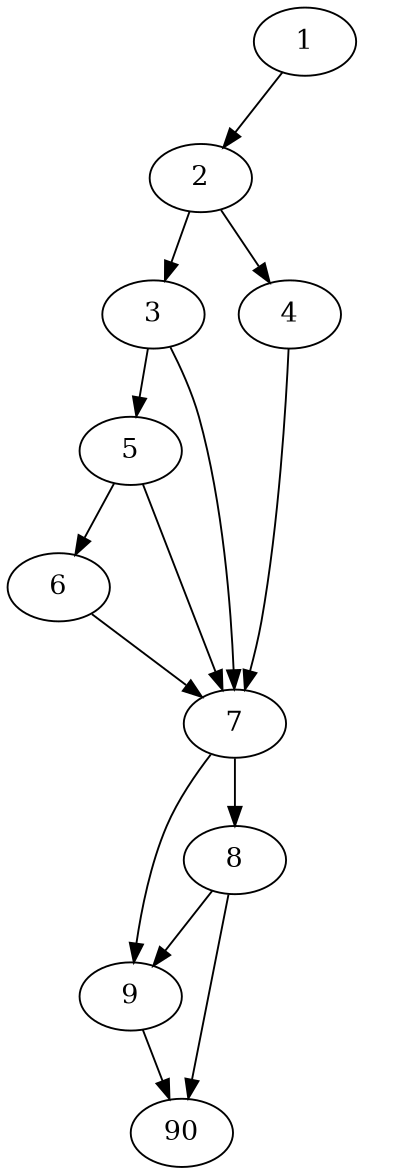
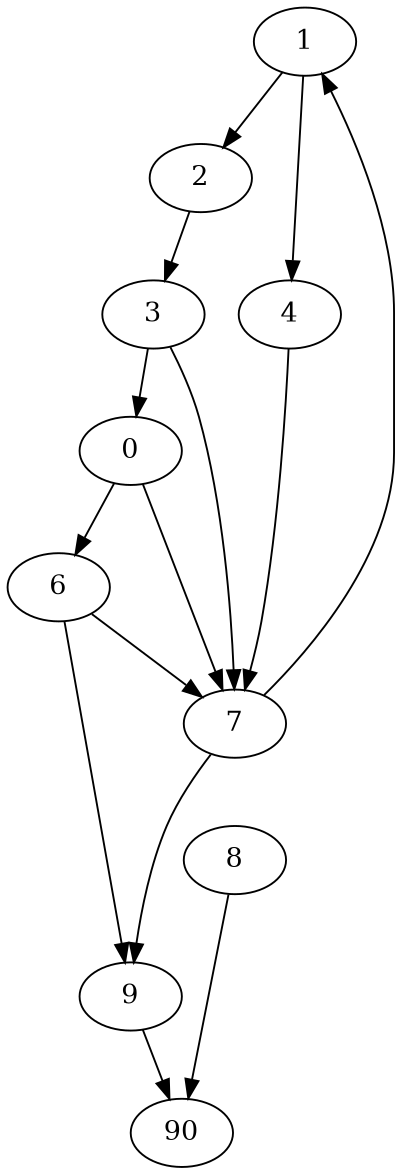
(240, 238) -> (298, 168)
(131, 451) -> (131, 451)
(235, 783) -> (394, 407)
(189, 921) -> (93, 783)
